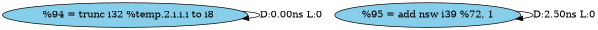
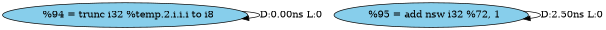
(428, 15) -> (431, 15)
